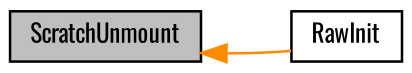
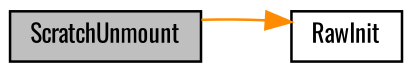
(259, 53) -> (233, 20)
